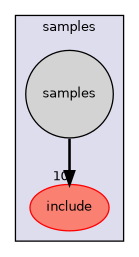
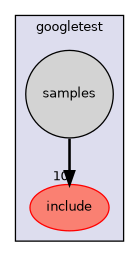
(70, 28) -> (70, 28)
